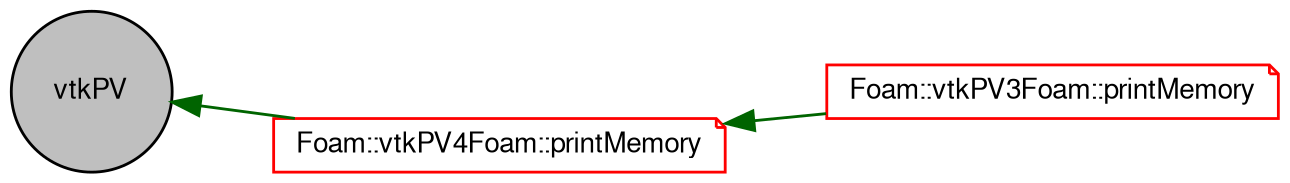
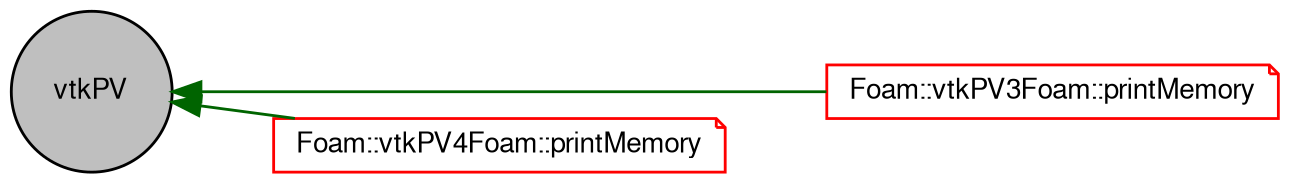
(790, 117) -> (514, 92)
